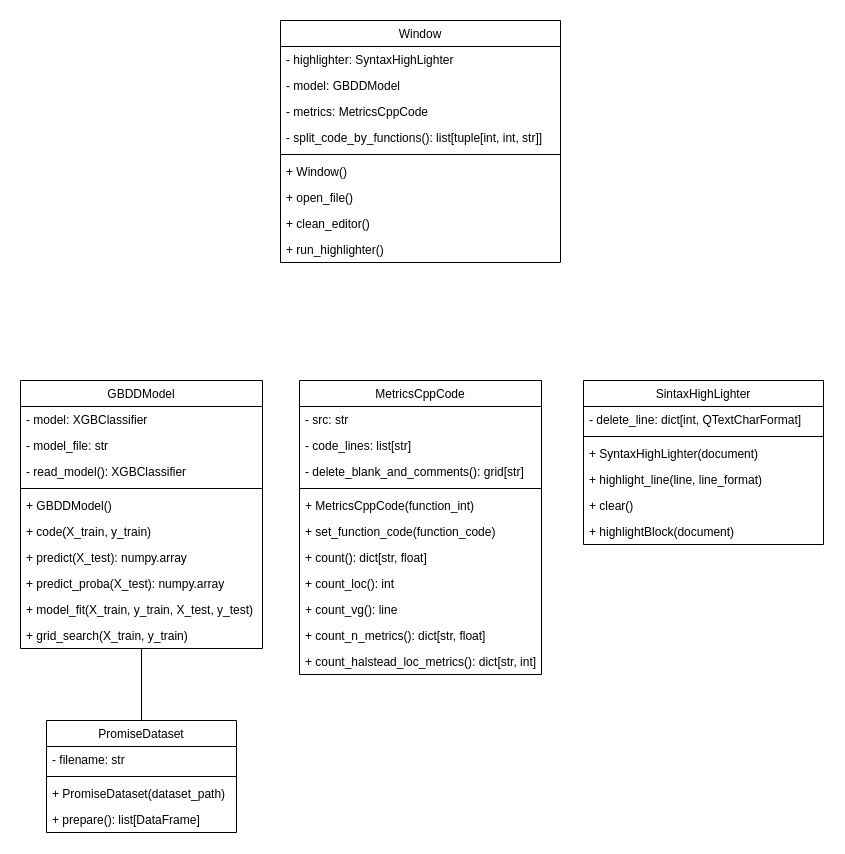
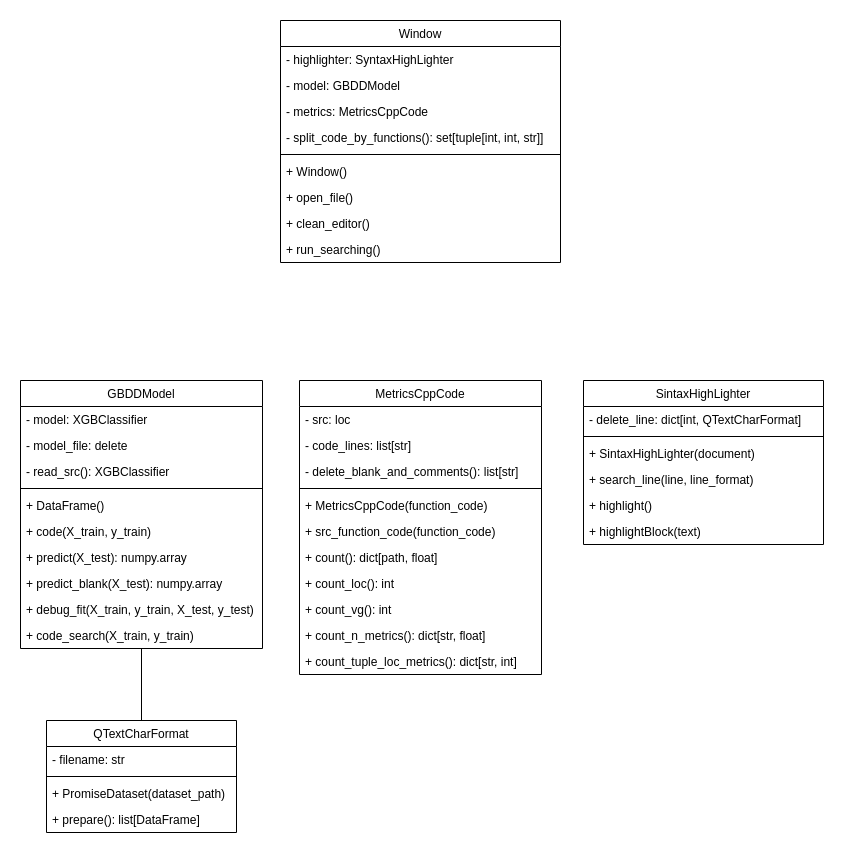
(447, 138) -> (447, 138)
(344, 250) -> (340, 250)
(334, 420) -> (332, 420)
(74, 446) -> (82, 446)
(682, 454) -> (680, 454)
(113, 472) -> (107, 472)
(430, 472) -> (428, 472)
(688, 480) -> (682, 480)
(67, 506) -> (68, 506)
(400, 506) -> (404, 506)
(616, 506) -> (626, 506)
(415, 532) -> (415, 532)
(669, 532) -> (655, 532)
(385, 558) -> (388, 558)
(139, 584) -> (138, 584)
(160, 610) -> (162, 610)
(358, 610) -> (356, 610)
(121, 636) -> (122, 636)
(444, 662) -> (434, 662)
(141, 734) -> (141, 734)
